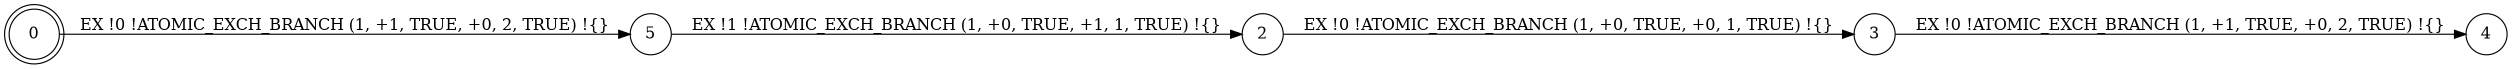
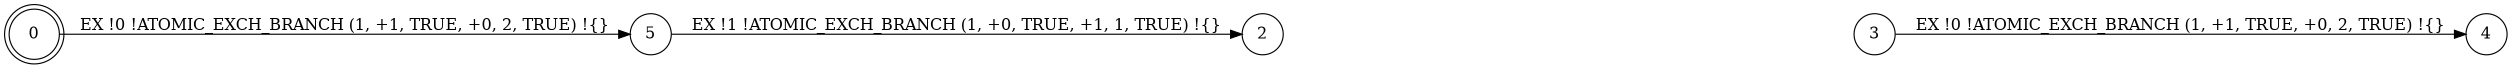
(1563, 34) -> none
